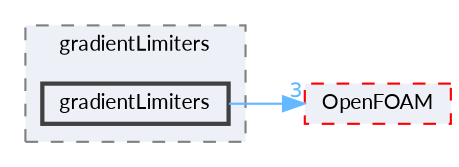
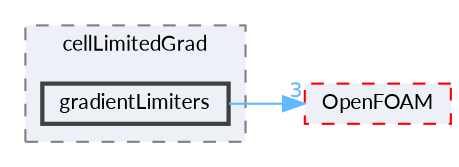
(135, 46) -> (135, 46)
